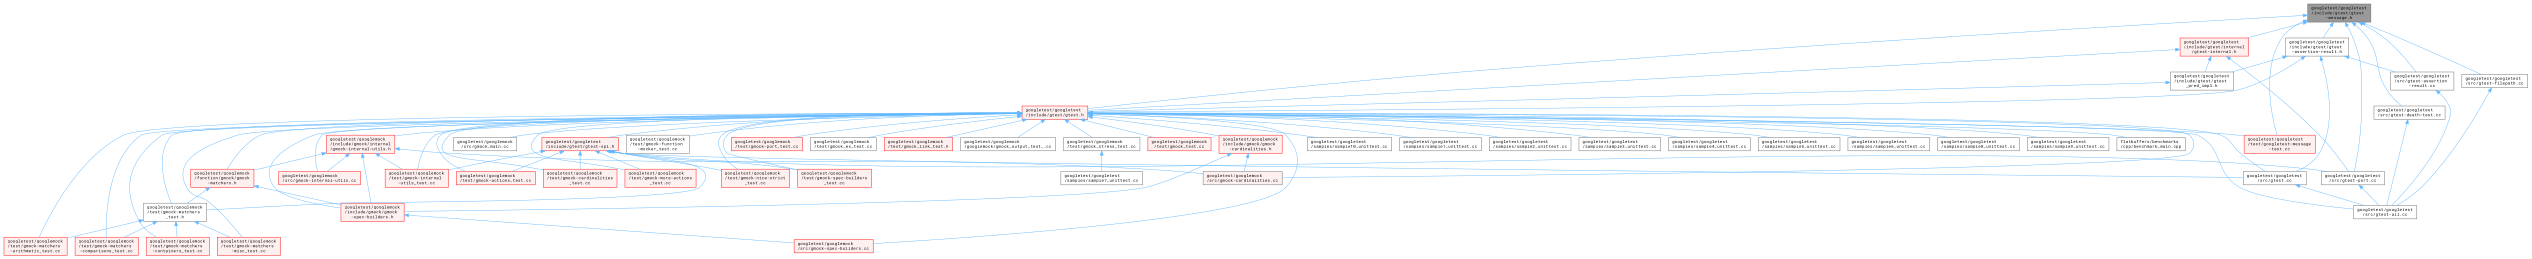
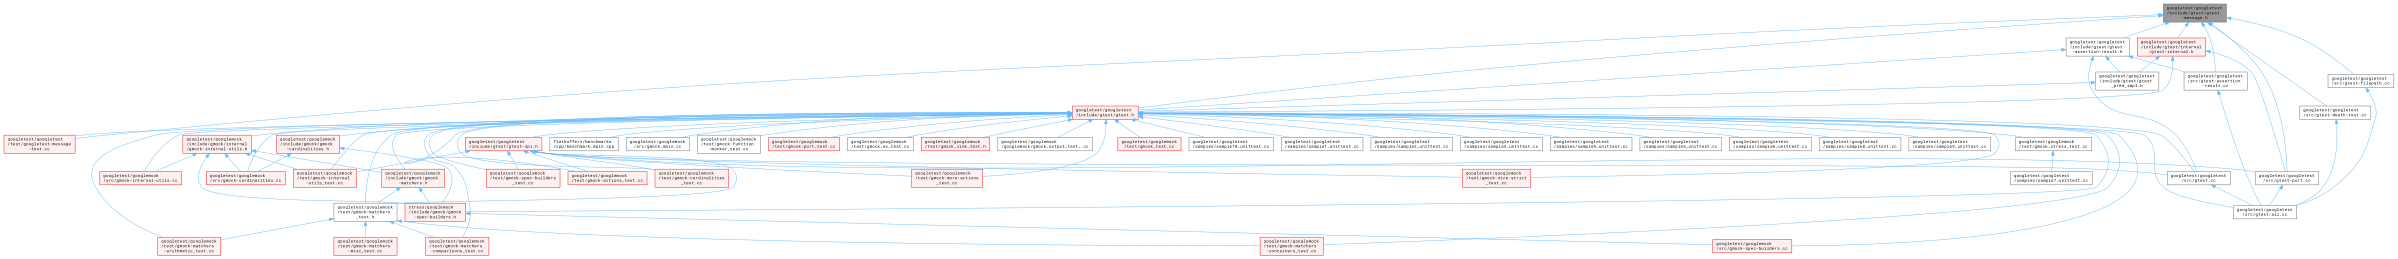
(547, 121) -> none
(222, 178) -> (413, 178)
(1243, 178) -> (246, 178)
(373, 212) -> (435, 212)
